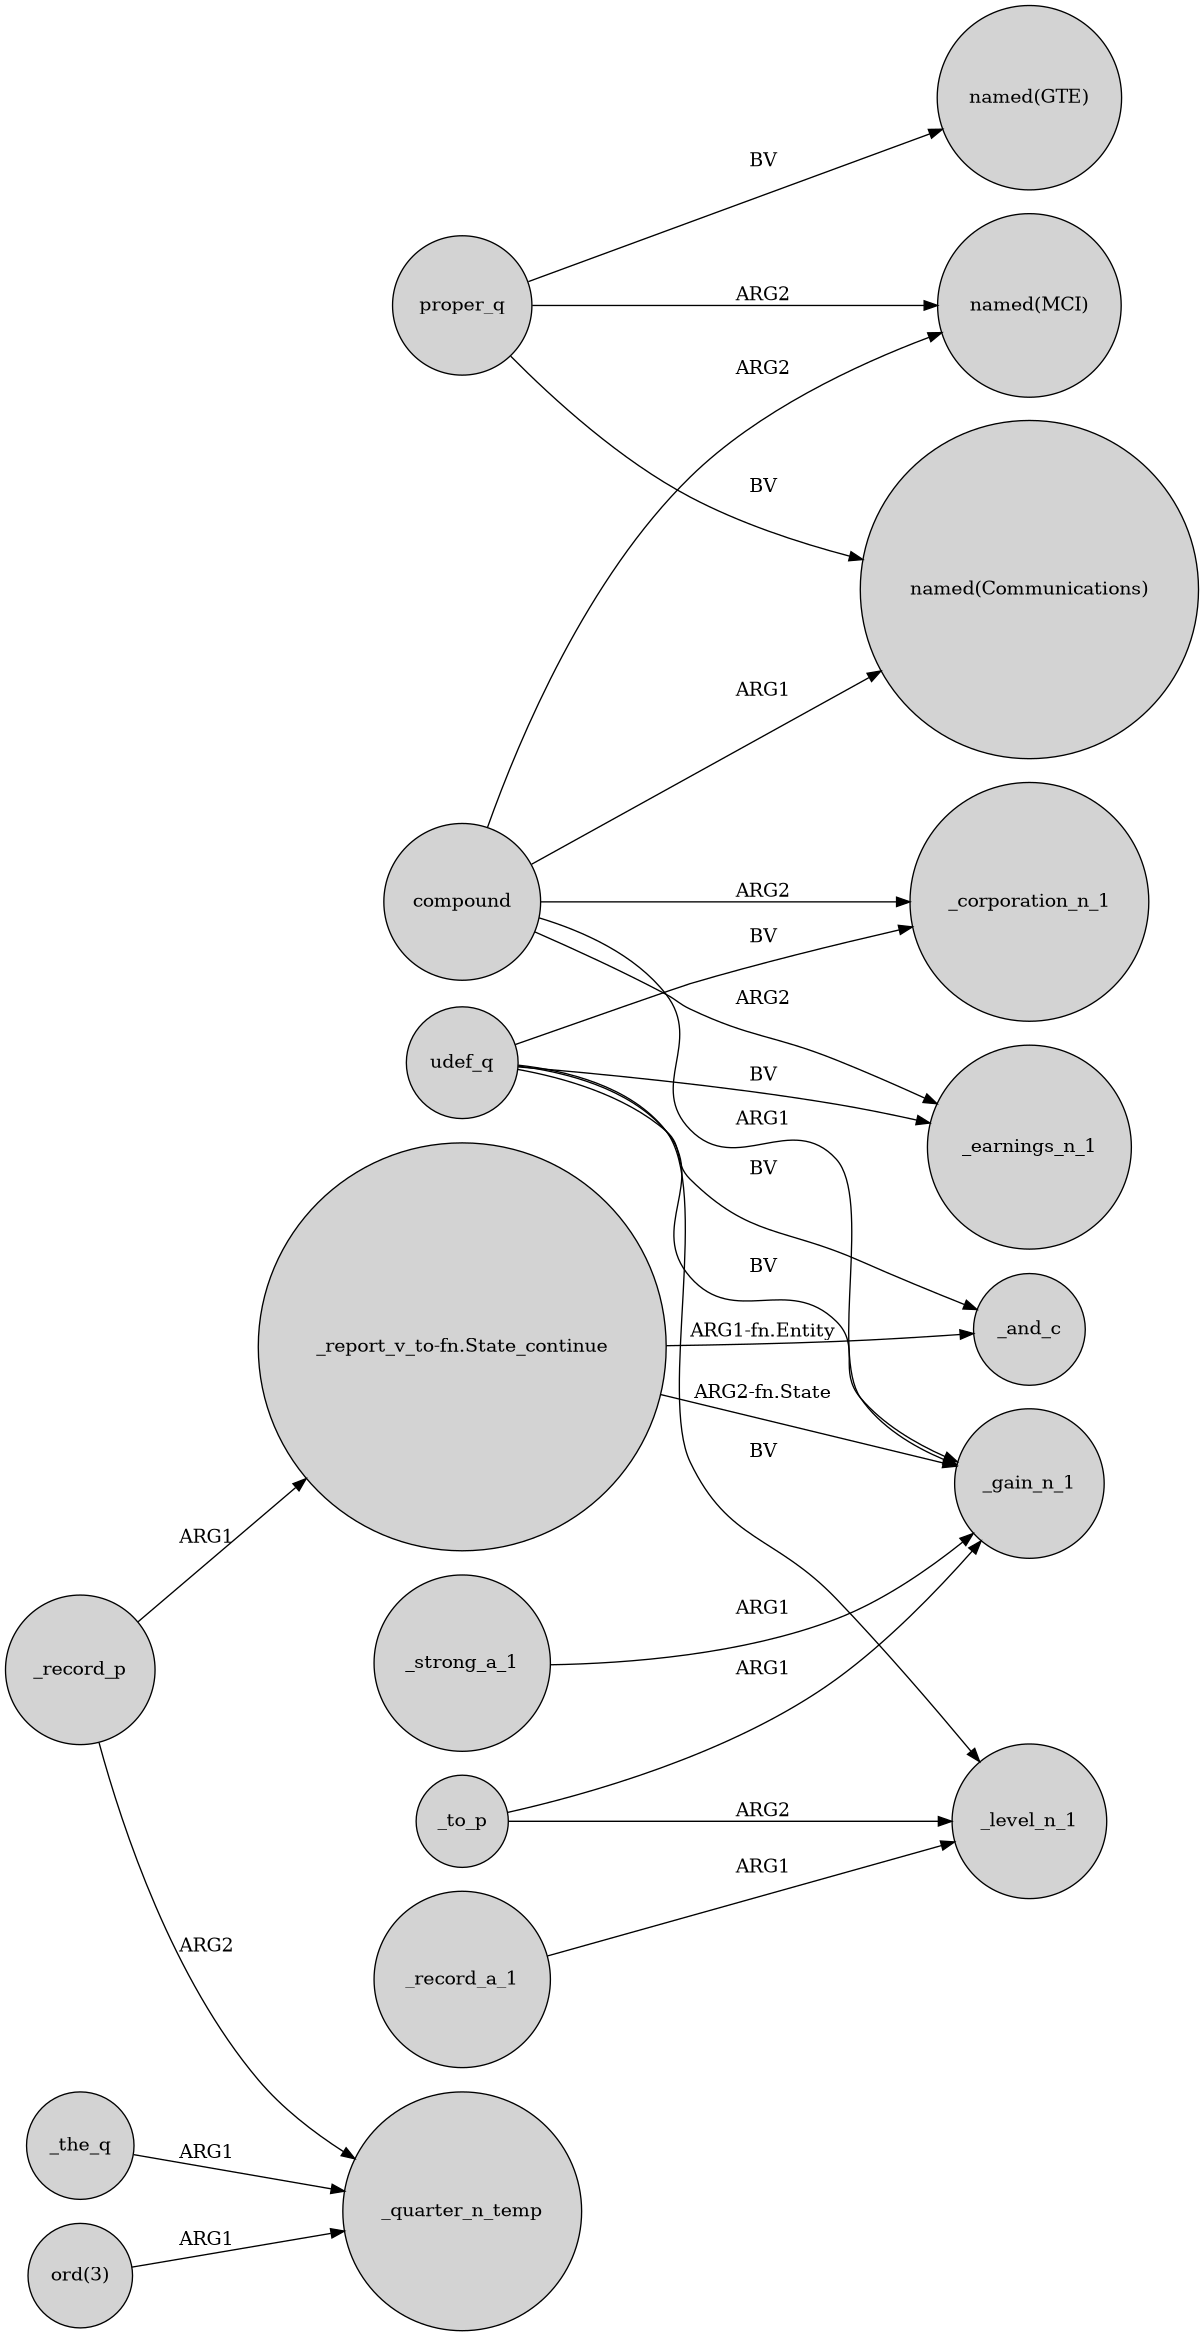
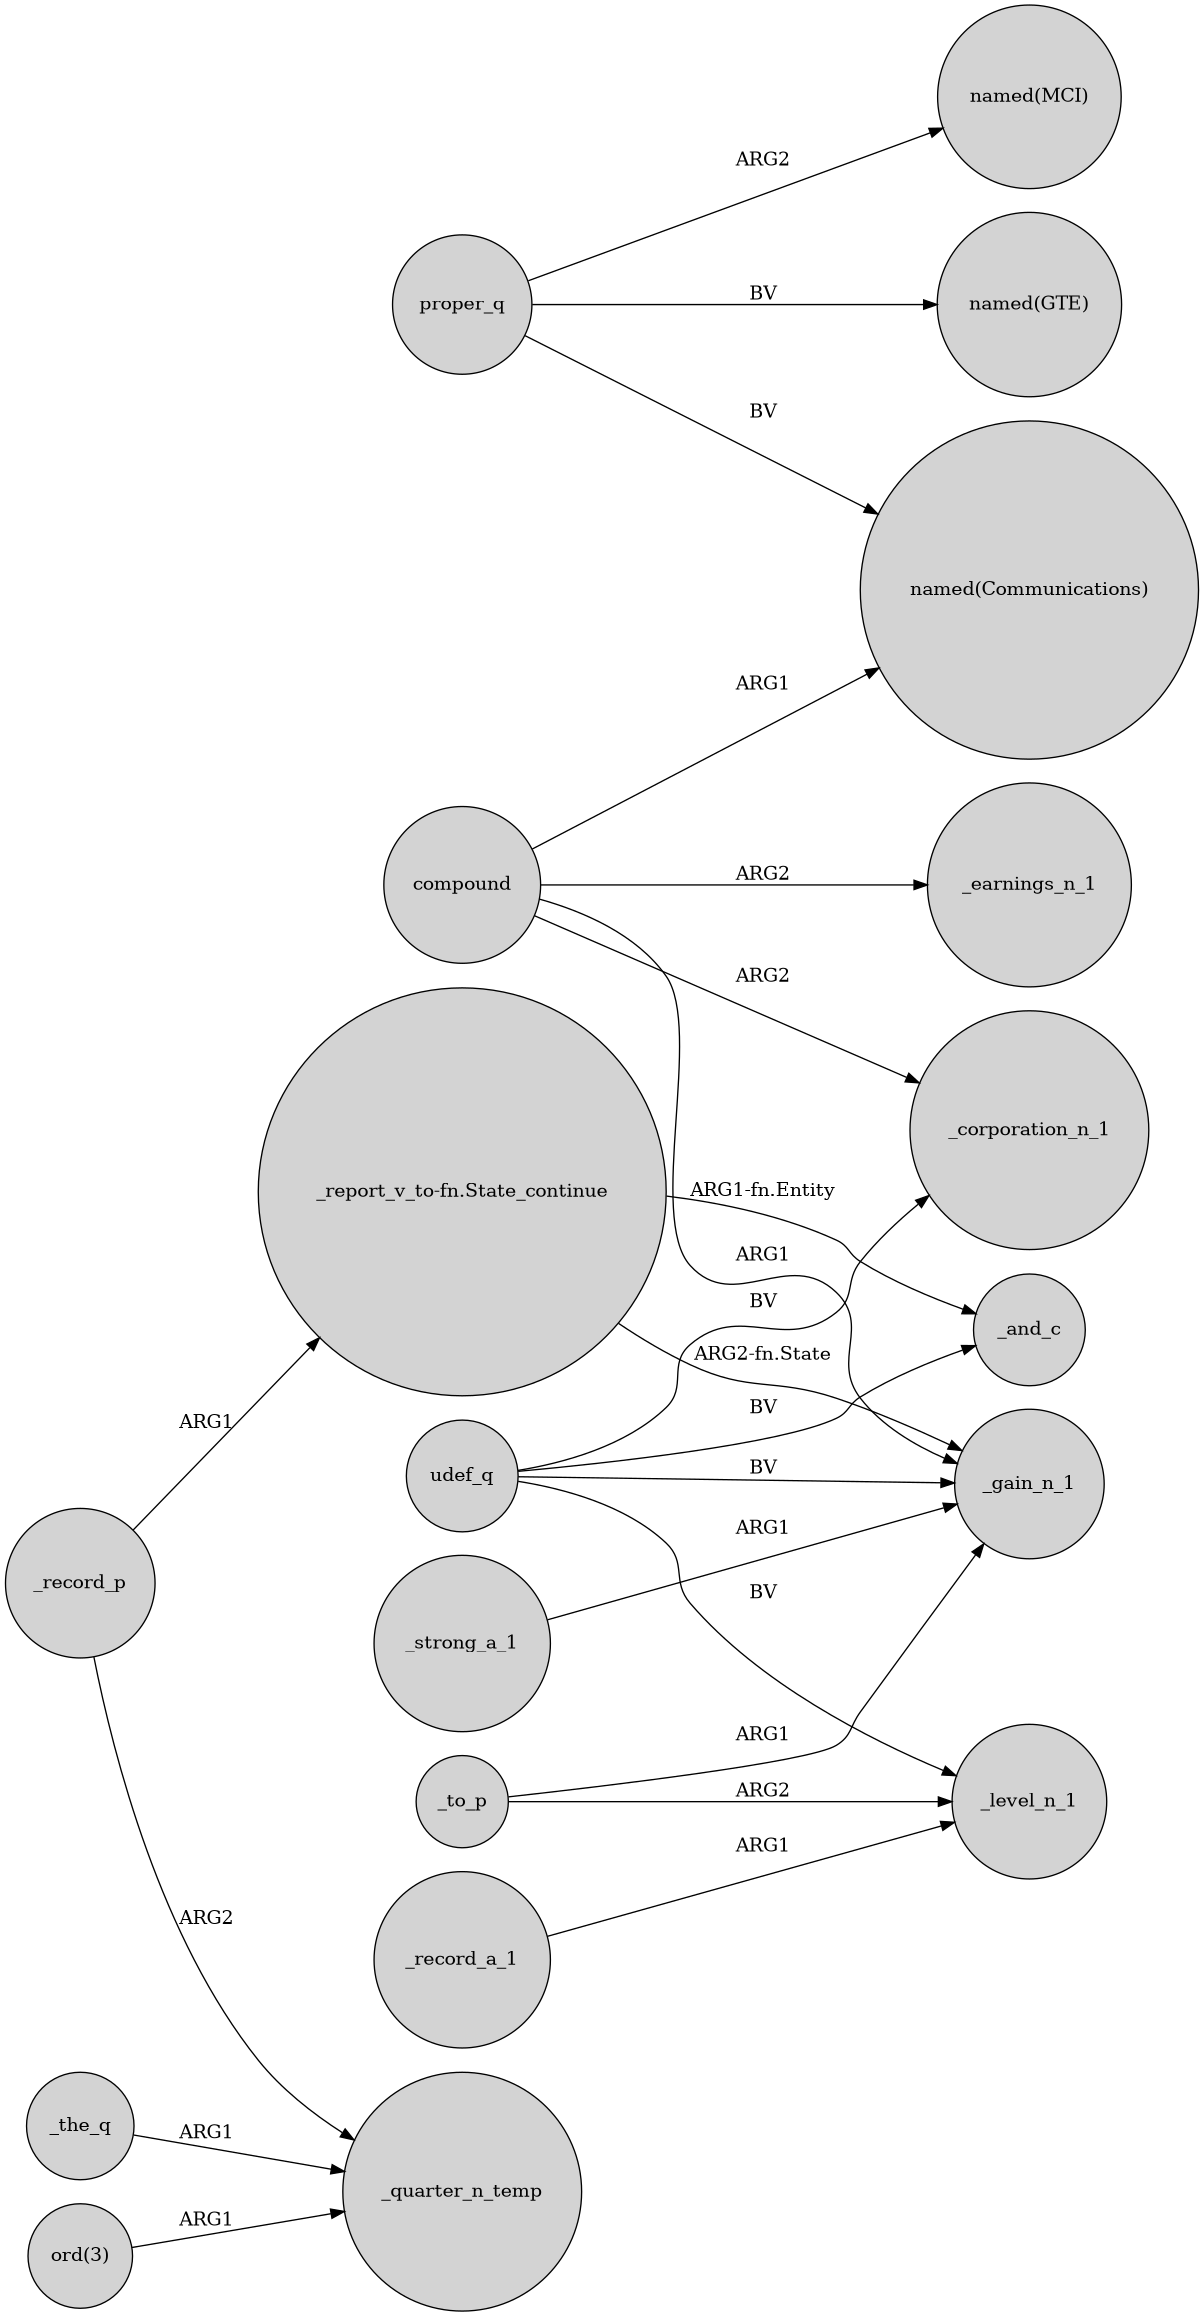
(647, 525) -> none
(718, 1087) -> none
